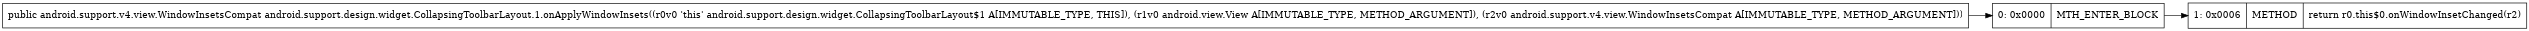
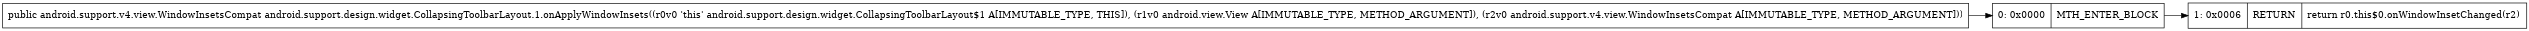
(2275, 15) -> (2274, 15)
